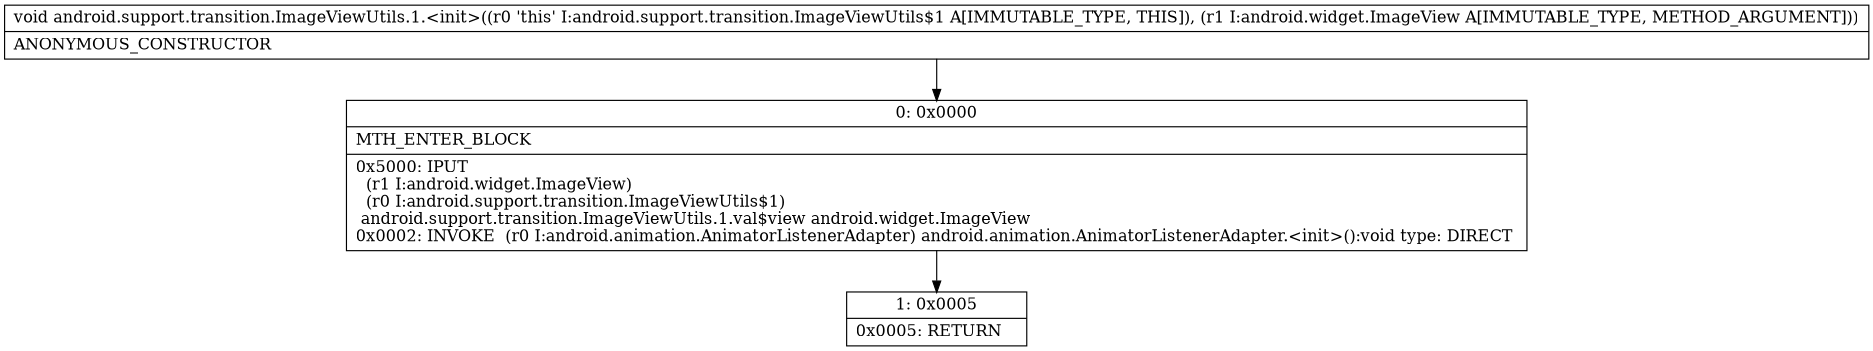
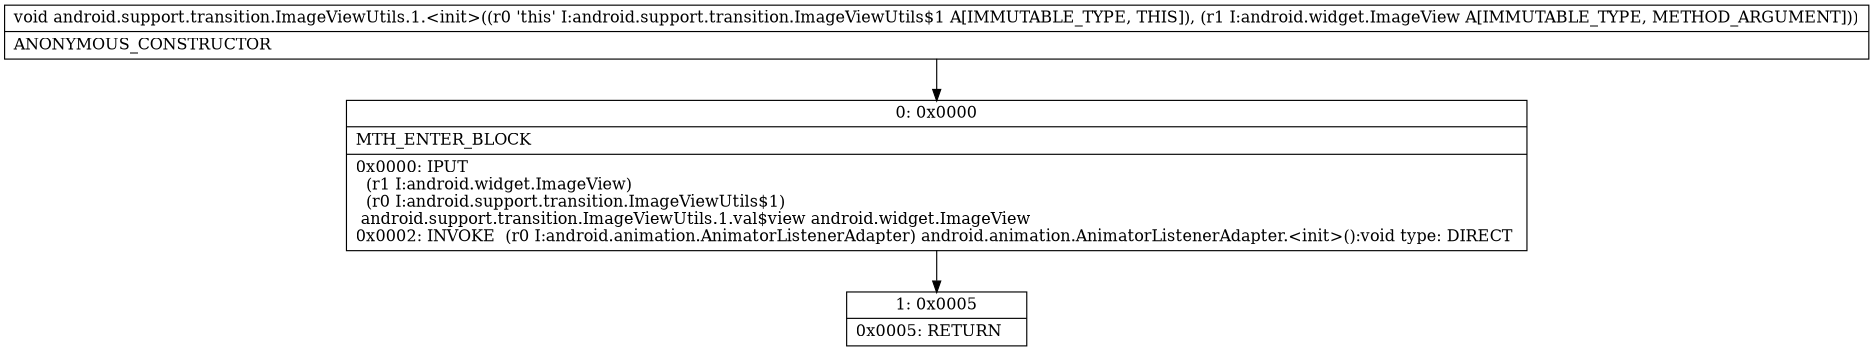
(417, 167) -> (417, 167)
